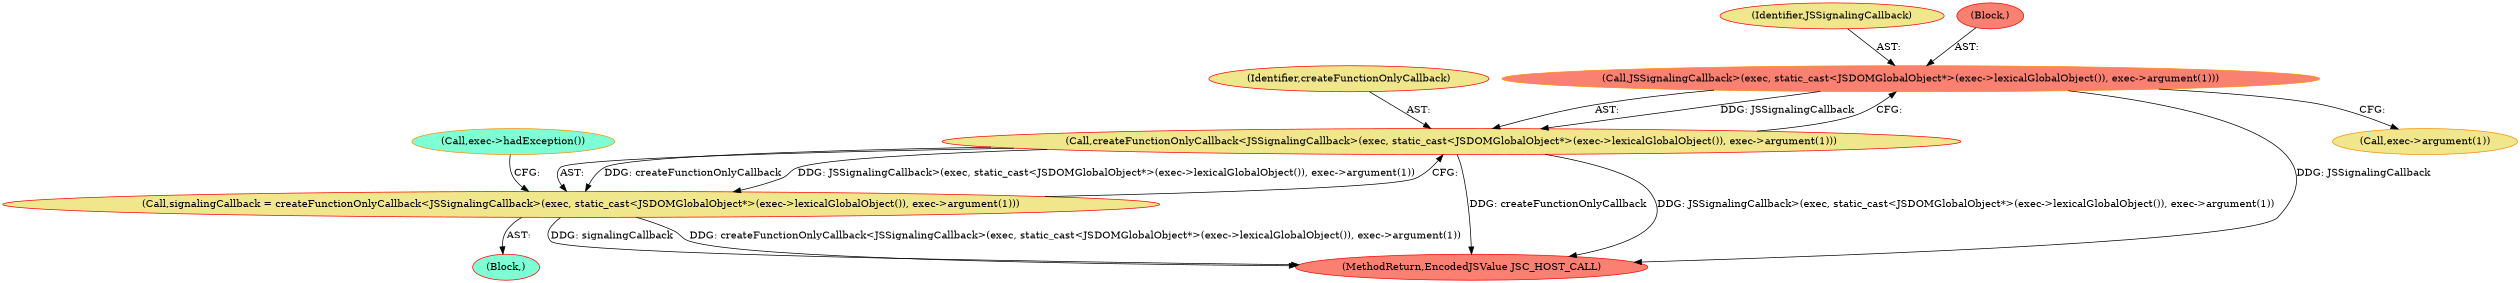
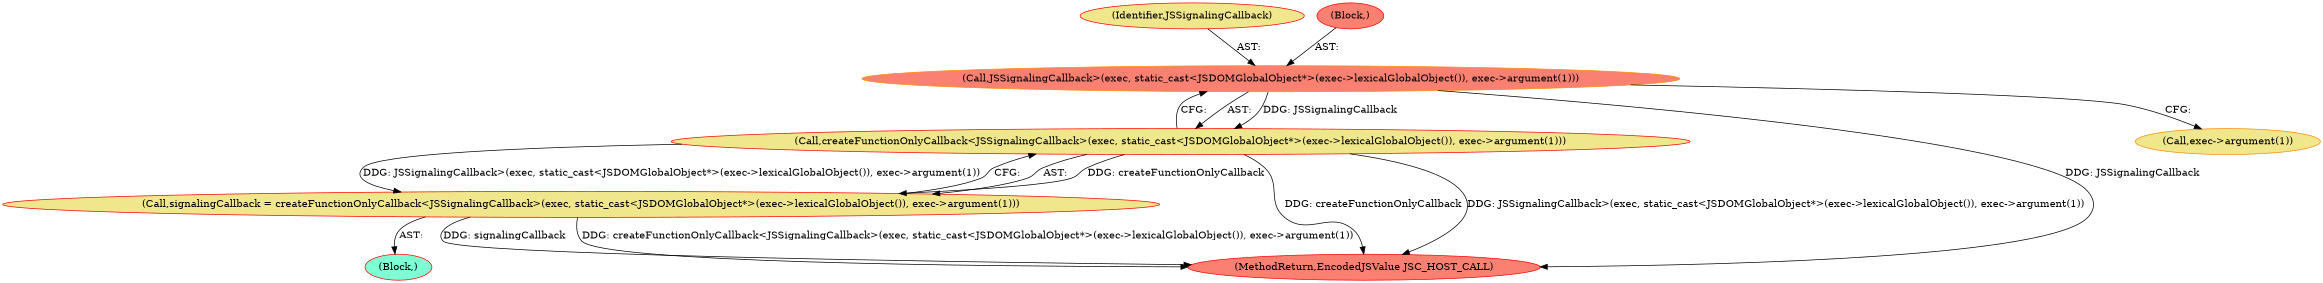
(1349, 79) -> none
(513, 142) -> none
